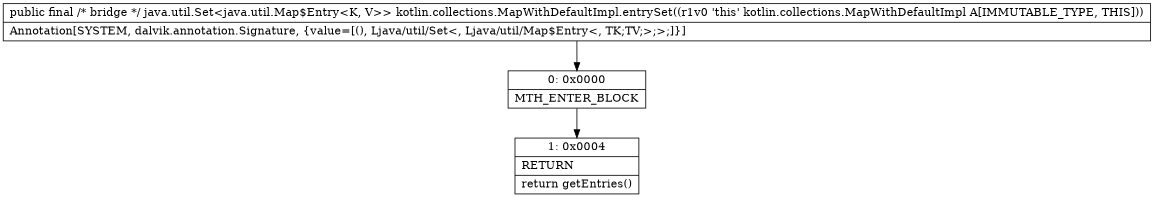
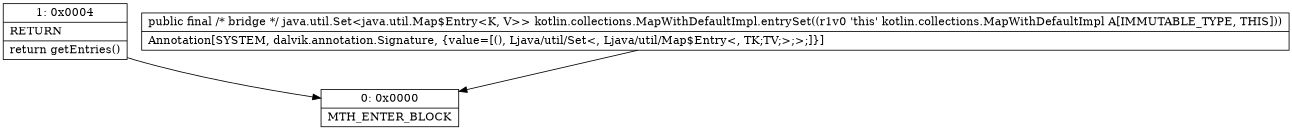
(577, 119) -> (219, 80)
